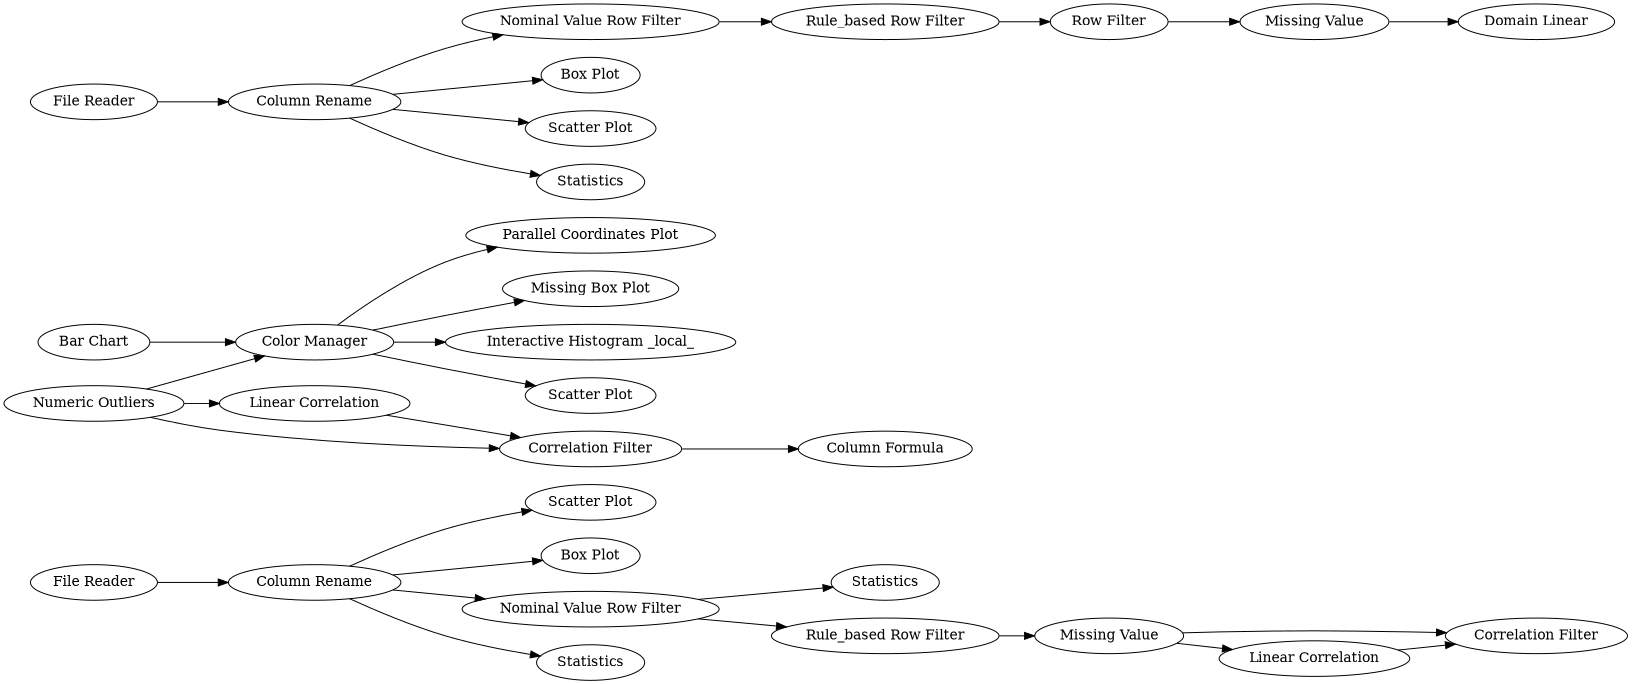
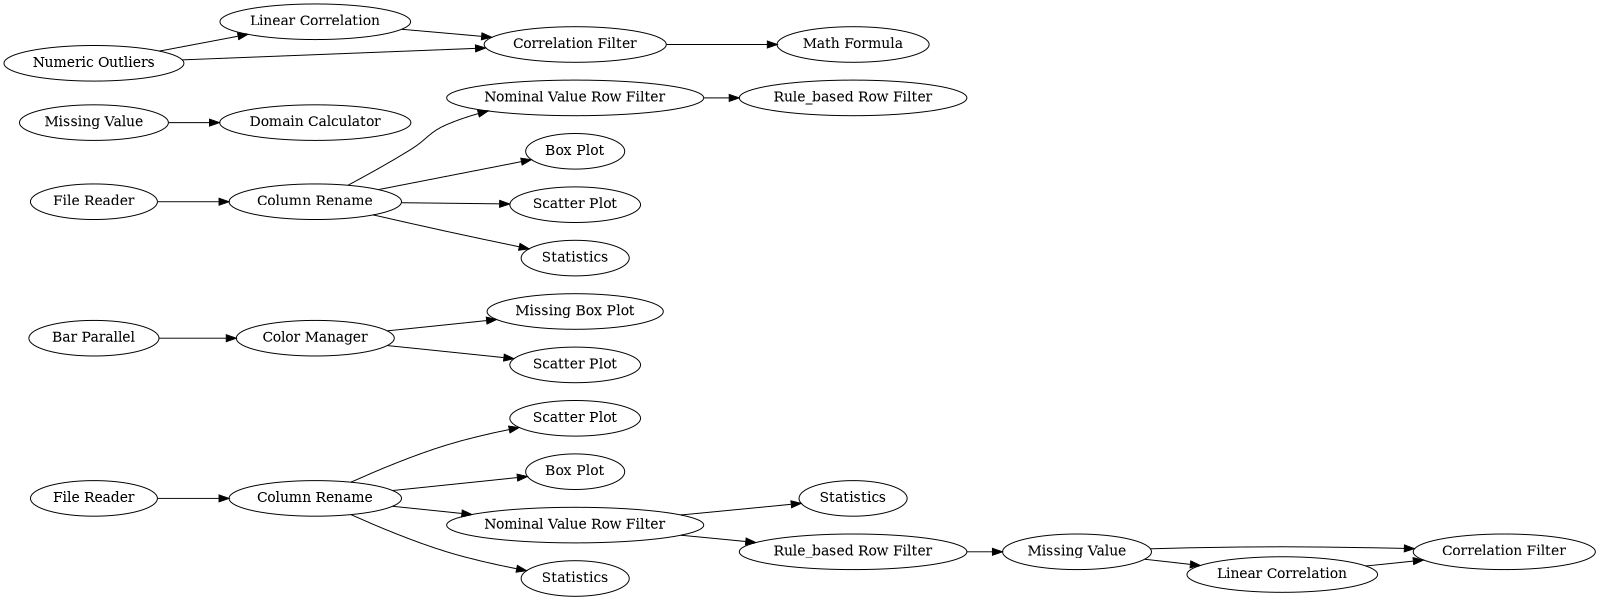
(1109, 22) -> none
(1536, 22) -> (315, 123)
(591, 235) -> none
(94, 342) -> (94, 338)
(591, 342) -> none
(201, 374) -> none
(885, 449) -> (853, 44)
